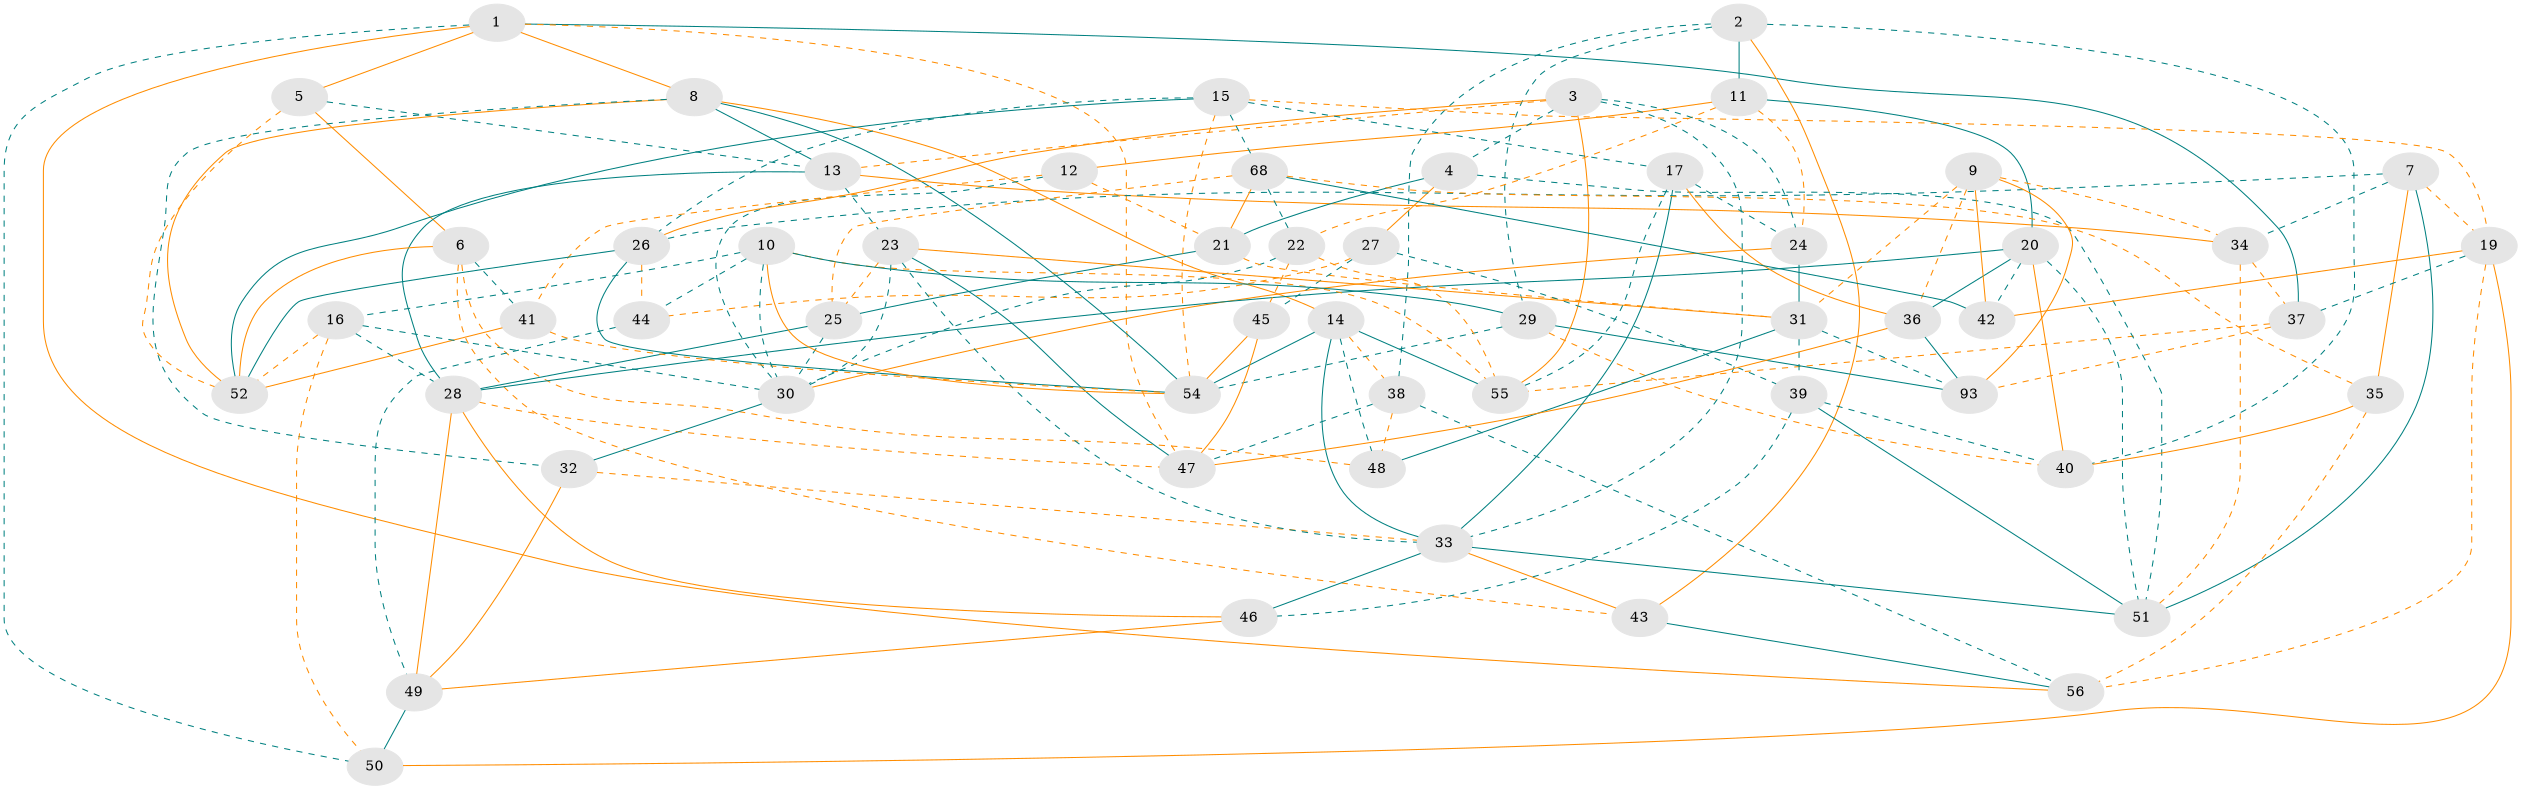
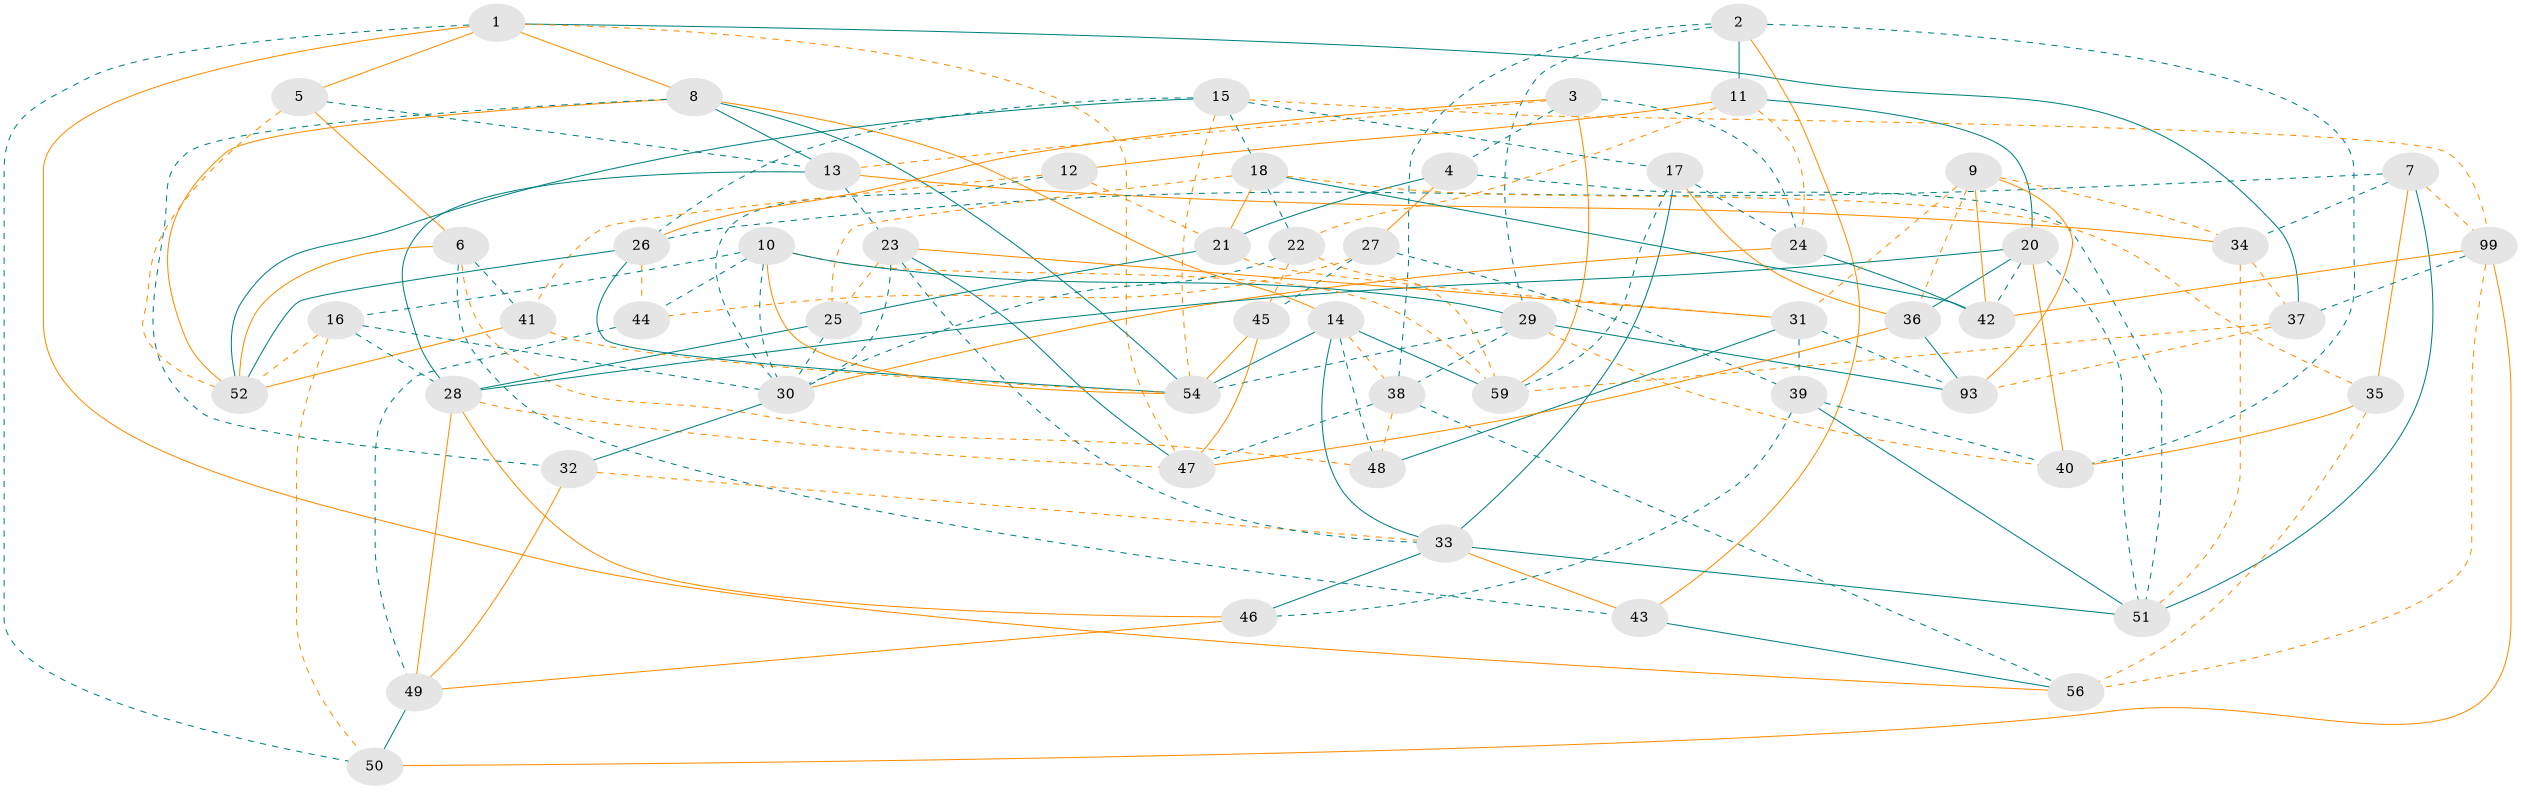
(1260, 172) -> (1260, 172)
(2489, 246) -> (2489, 246)
(1799, 292) -> (1895, 280)
(1742, 322) -> none
none -> (1470, 354)
(1500, 395) -> (1500, 395)
(980, 529) -> (980, 529)
